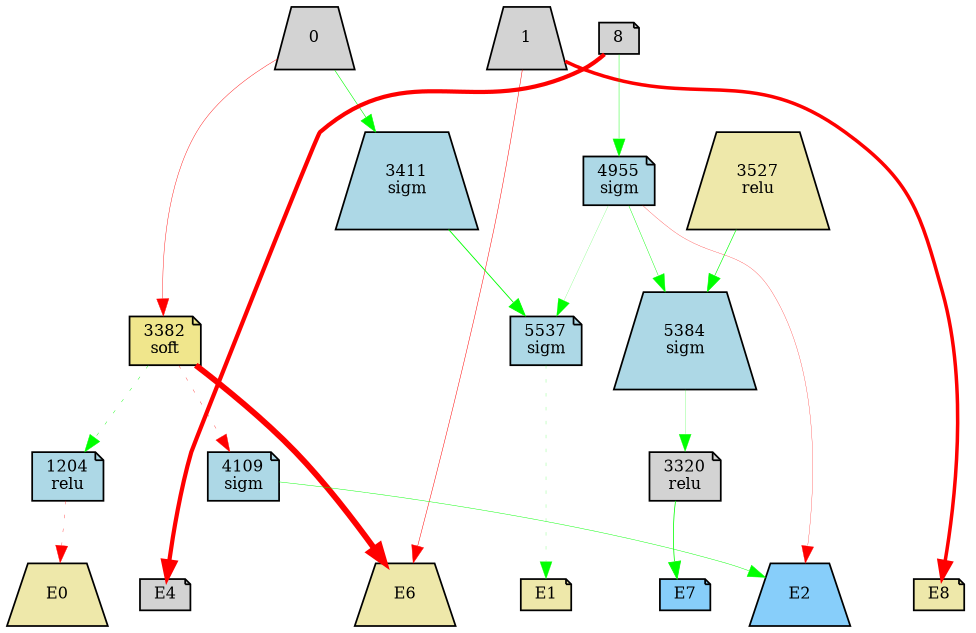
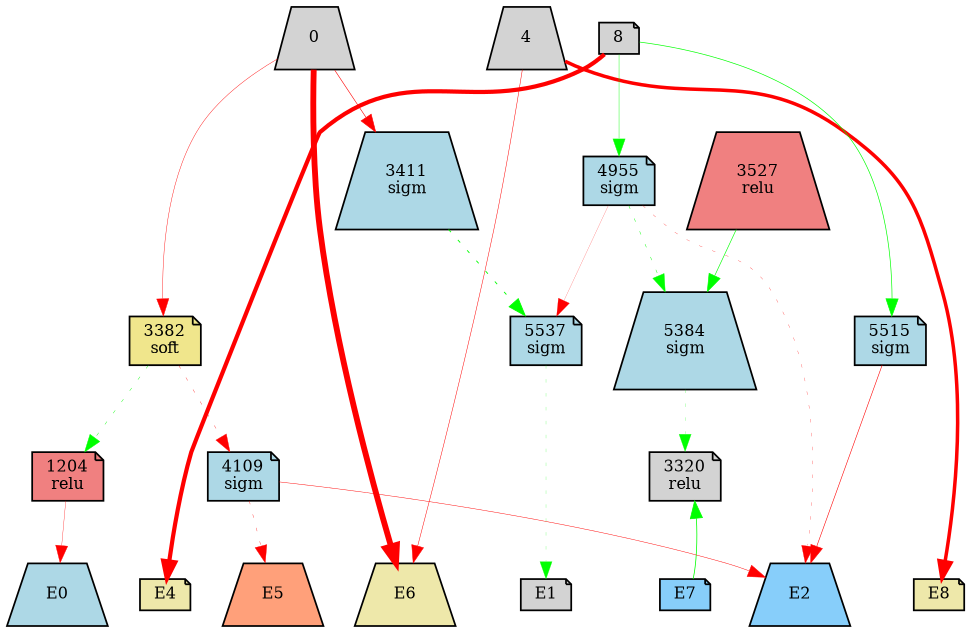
(527, 38) -> (527, 38)
(350, 94) -> (350, 94)
(758, 181) -> (758, 181)
(644, 241) -> (644, 241)
(586, 253) -> (586, 253)
(476, 261) -> (476, 261)
(793, 338) -> (793, 338)
none -> (890, 341)
(685, 412) -> (685, 412)
(293, 449) -> (333, 311)
(68, 476) -> (68, 476)
(516, 516) -> (516, 516)
(674, 517) -> (697, 544)
(64, 523) -> (64, 523)
(57, 595) -> (57, 595)
(165, 595) -> (165, 595)
none -> (273, 595)
(546, 595) -> (546, 595)
